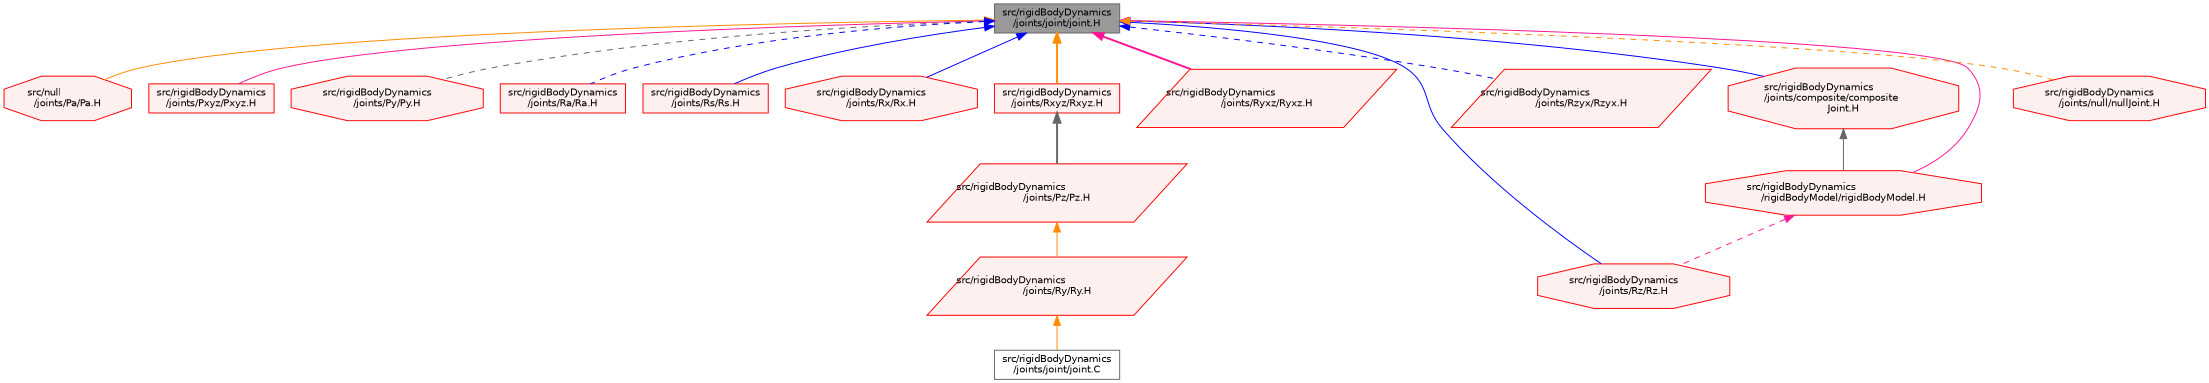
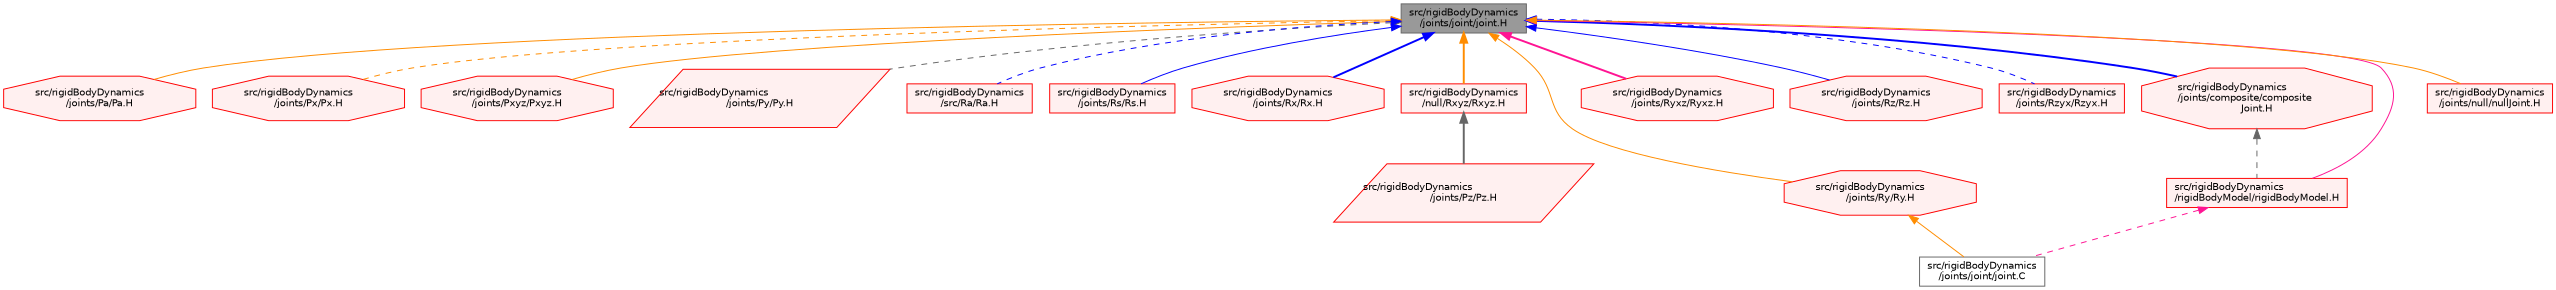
(590, 36) -> (980, 38)
(1593, 37) -> (2001, 32)
(1448, 38) -> (1874, 39)
(972, 57) -> (1379, 57)
(68, 98) -> (100, 98)
(211, 98) -> (517, 98)
none -> (308, 98)
(387, 98) -> (760, 98)
(563, 98) -> (970, 98)
(1057, 98) -> (1464, 98)
(1267, 98) -> (1677, 98)
(1581, 98) -> (2062, 98)
(2109, 98) -> (2490, 98)
(1843, 155) -> (2257, 159)
(1843, 193) -> (2257, 193)
(1732, 242) -> (2115, 234)
(1057, 244) -> (1622, 149)
(1057, 286) -> (1880, 193)
